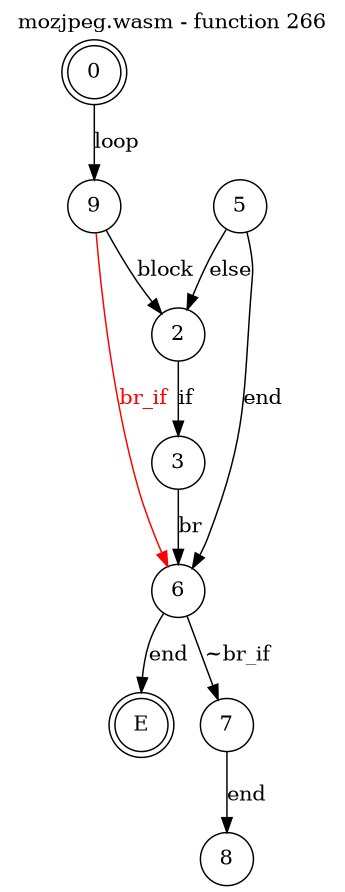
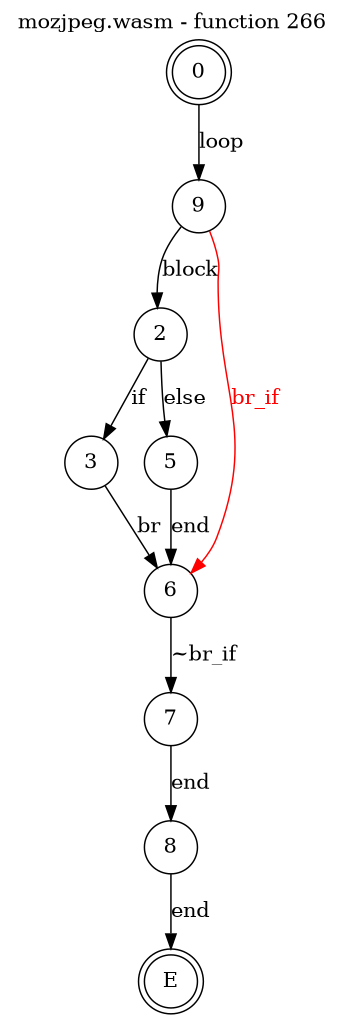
(208, 262) -> (162, 391)
(149, 644) -> (171, 904)
